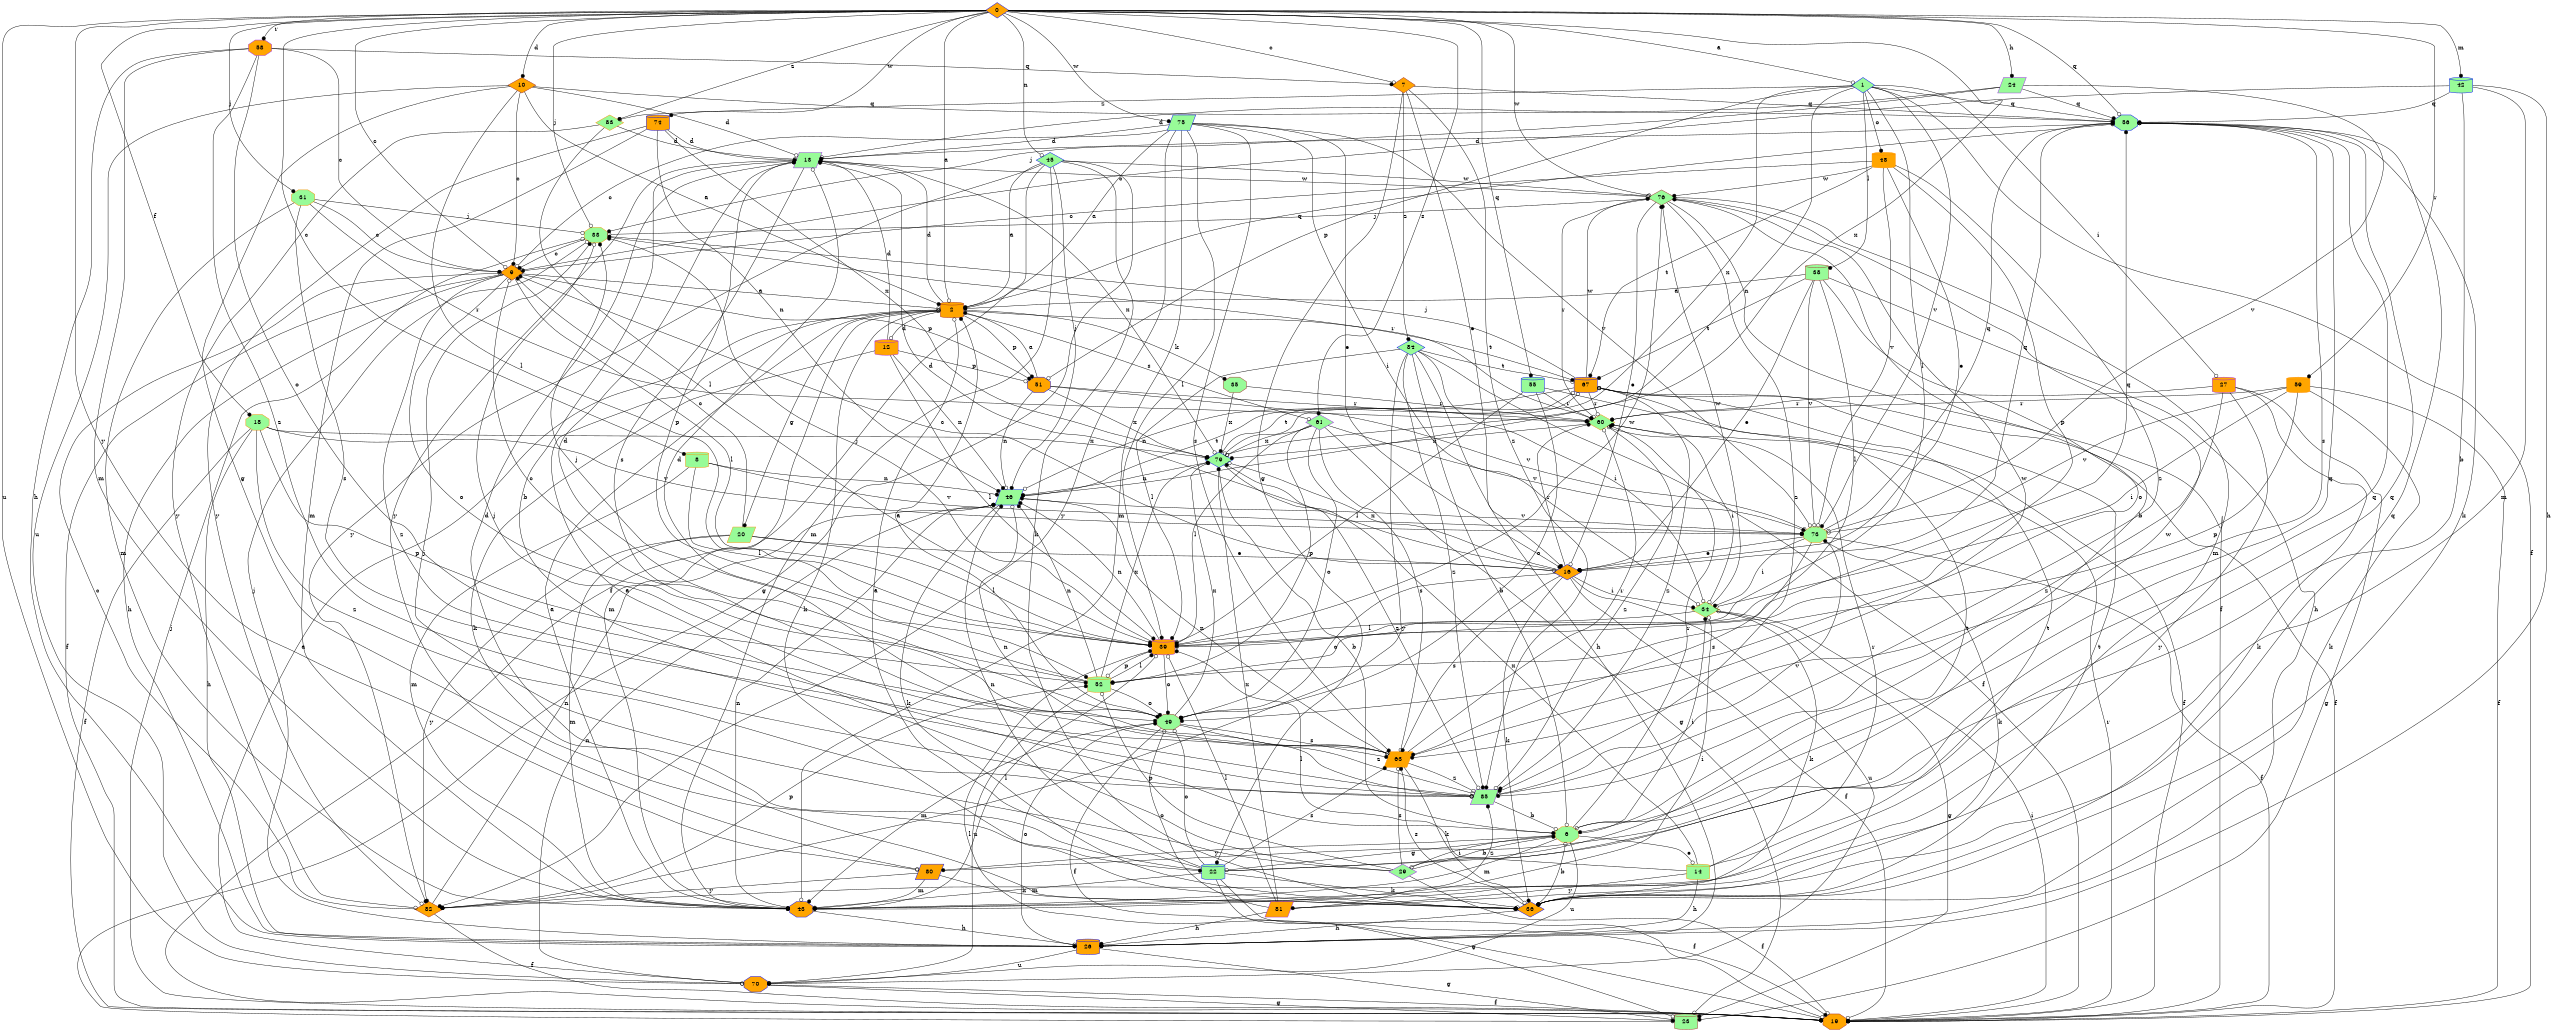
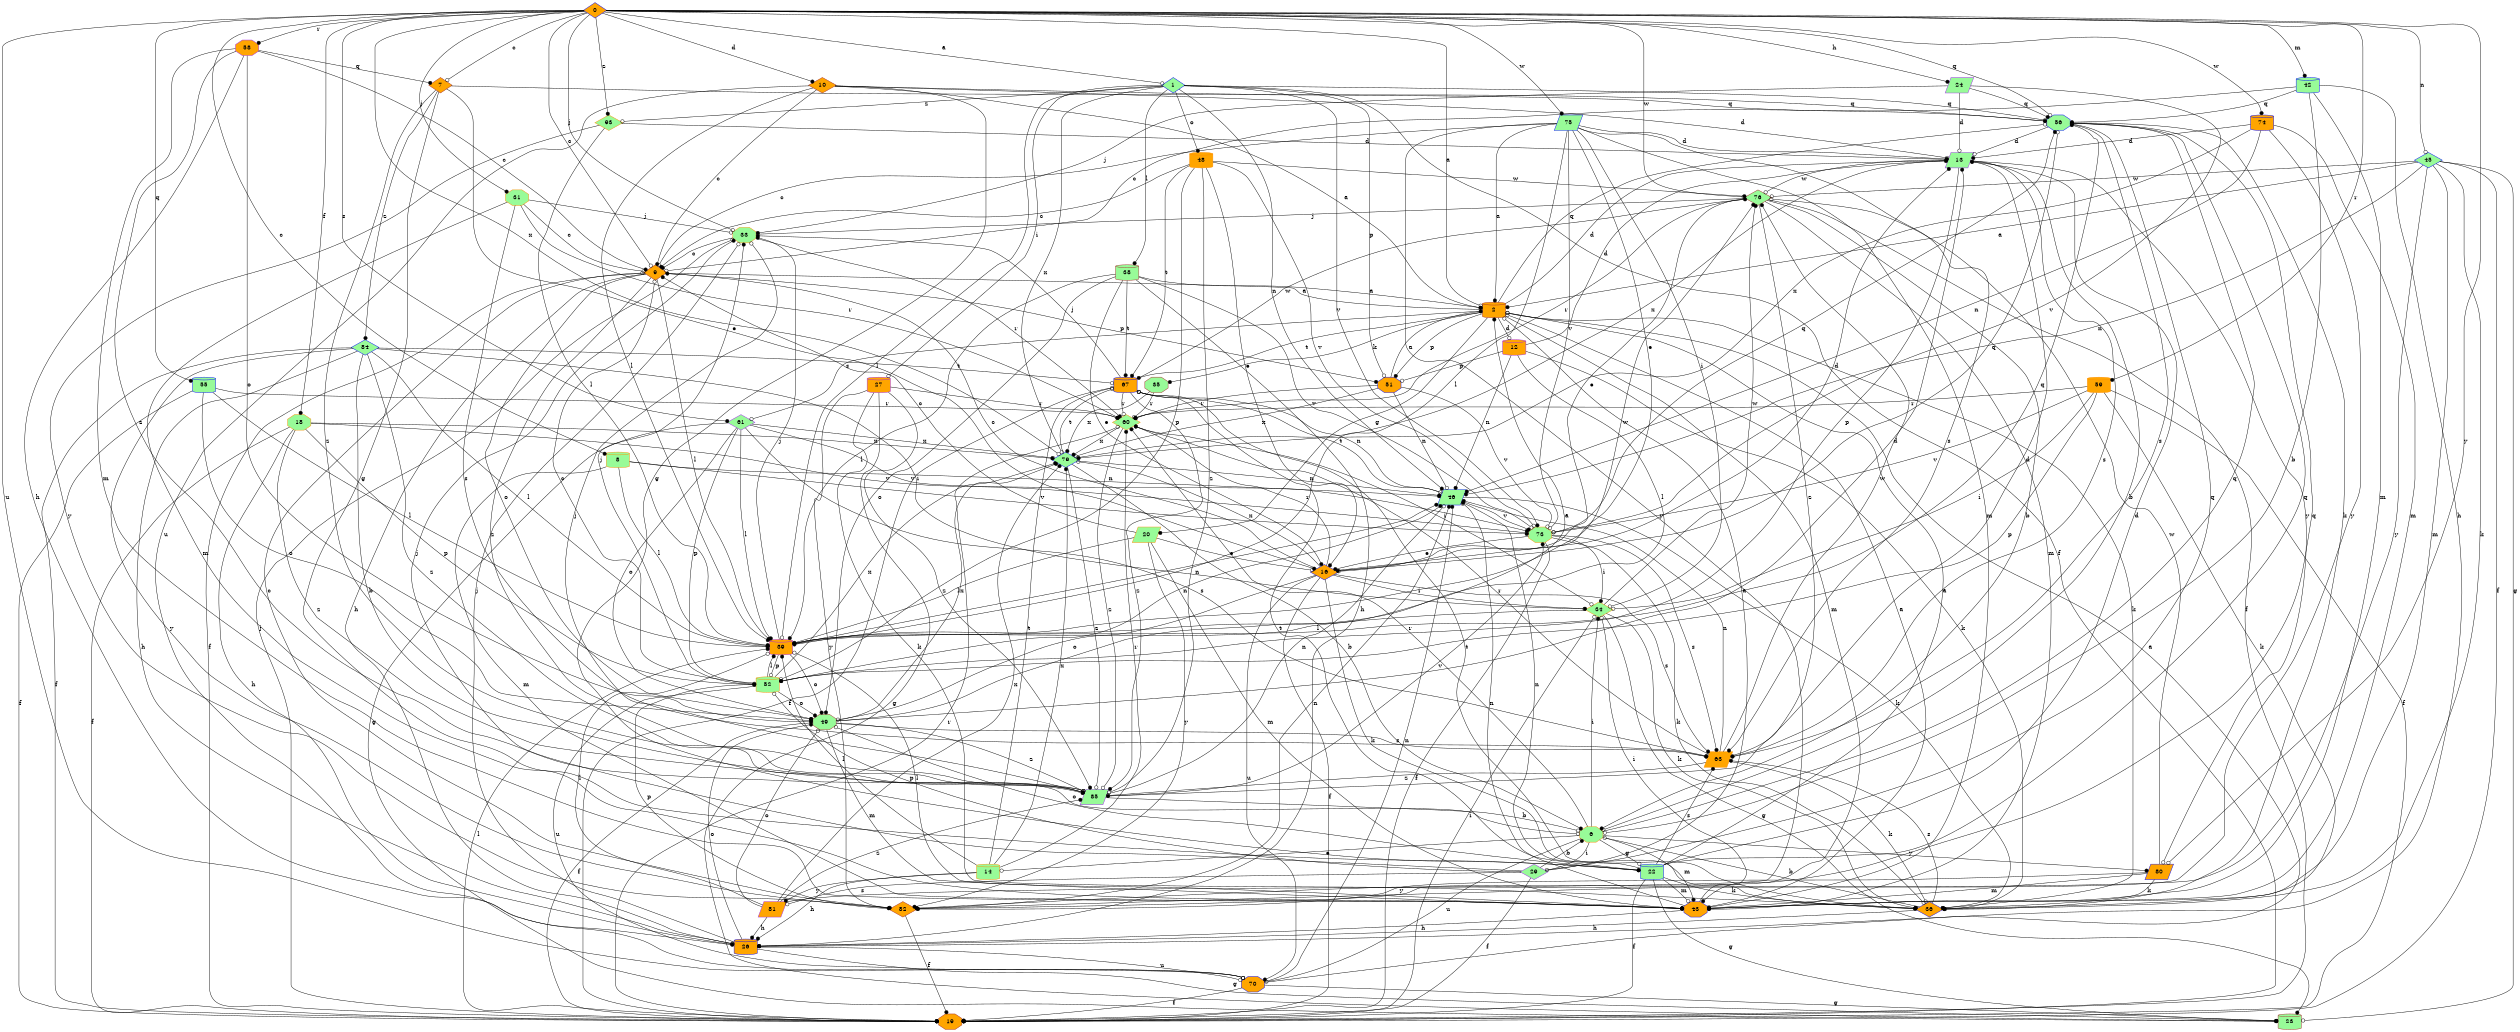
(610, 123) -> (609, 123)
(1076, 329) -> (2100, 329)
(1398, 815) -> (1154, 877)
